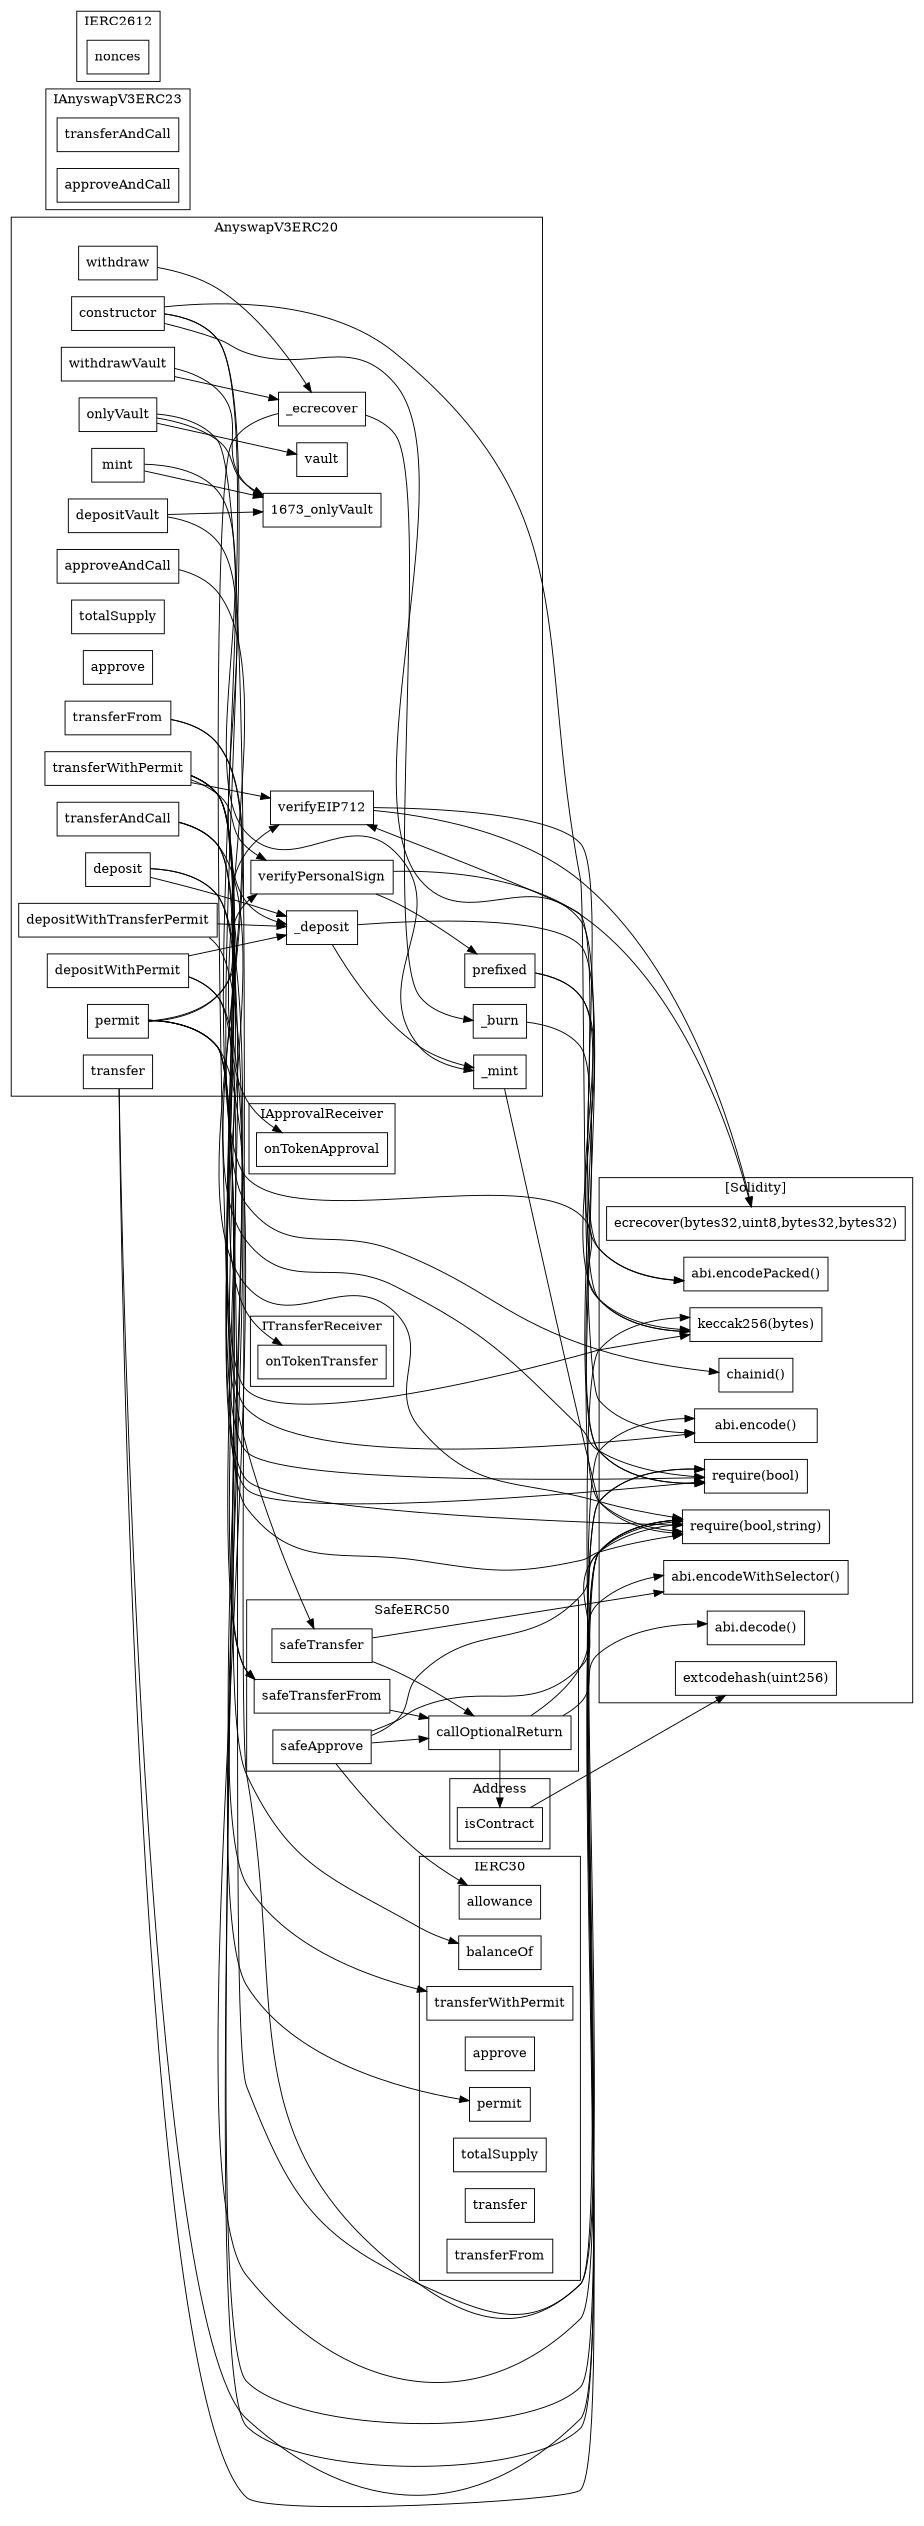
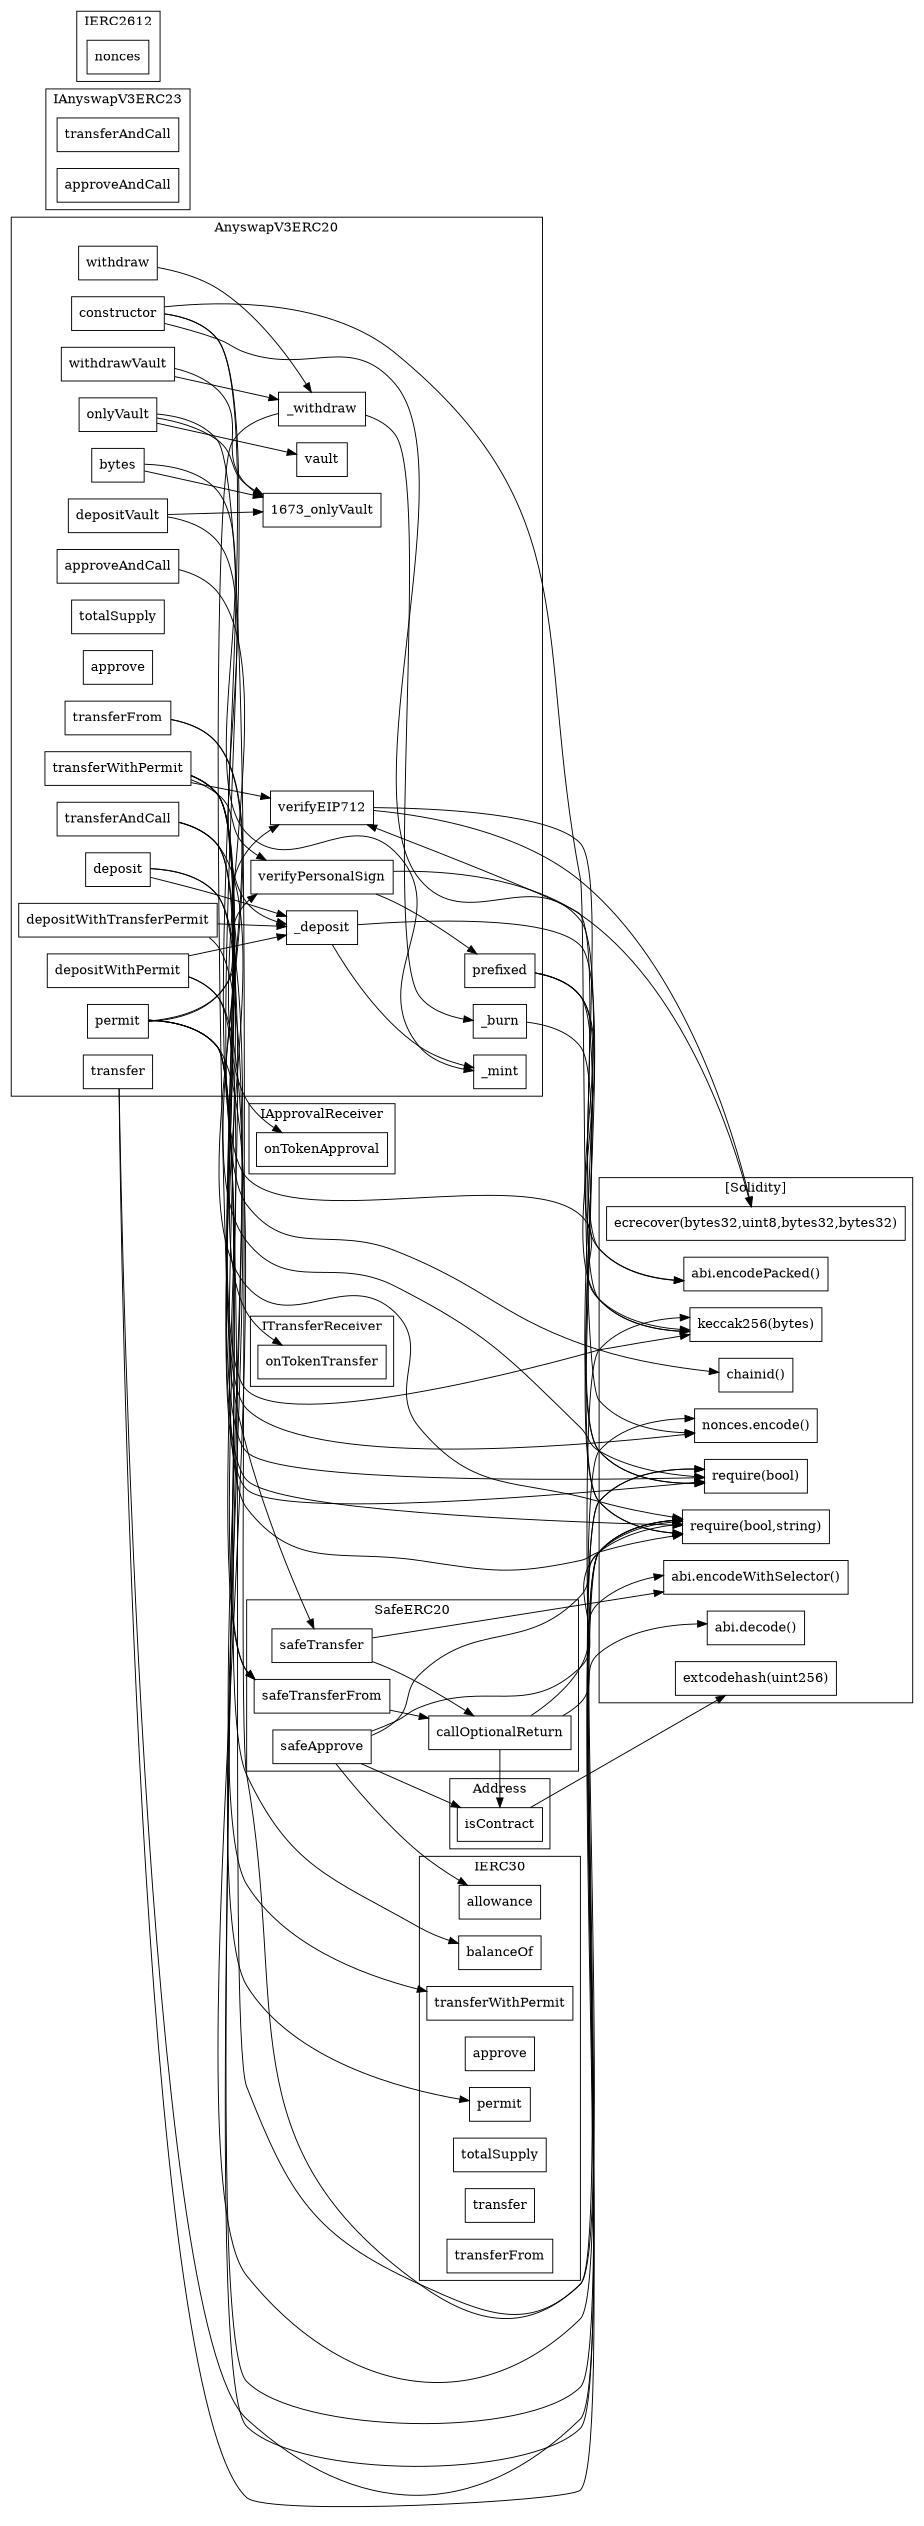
(322, 409) -> (322, 409)
(118, 465) -> (118, 465)
(557, 1322) -> (588, 1264)
(756, 1426) -> (756, 1426)
(413, 1611) -> (413, 1611)
(395, 1741) -> (406, 1784)
